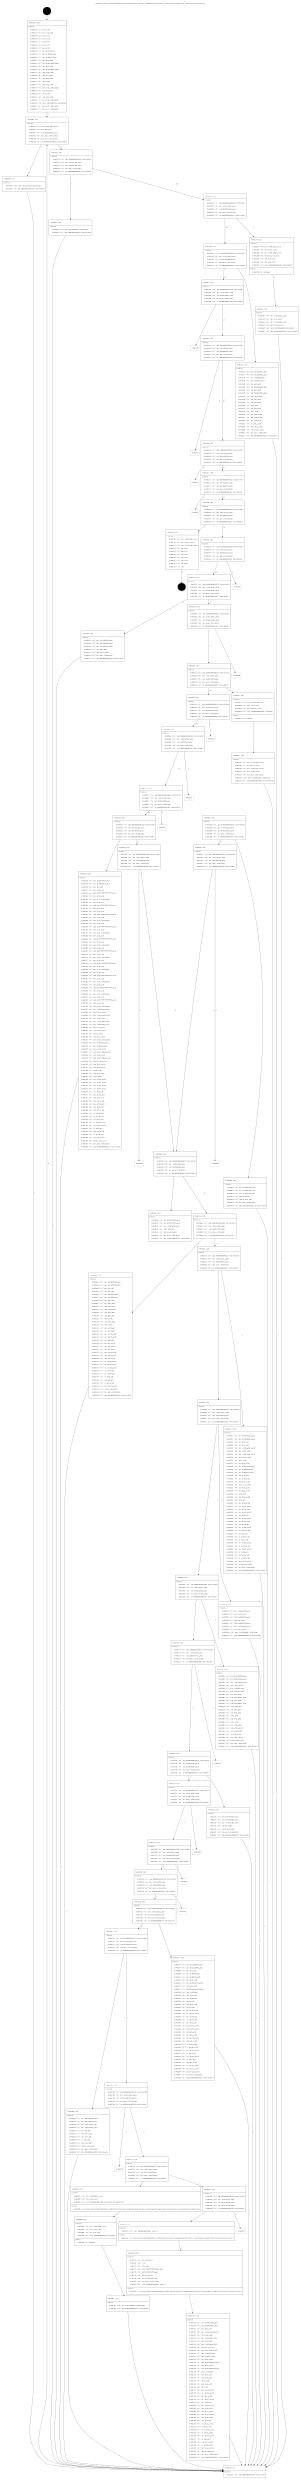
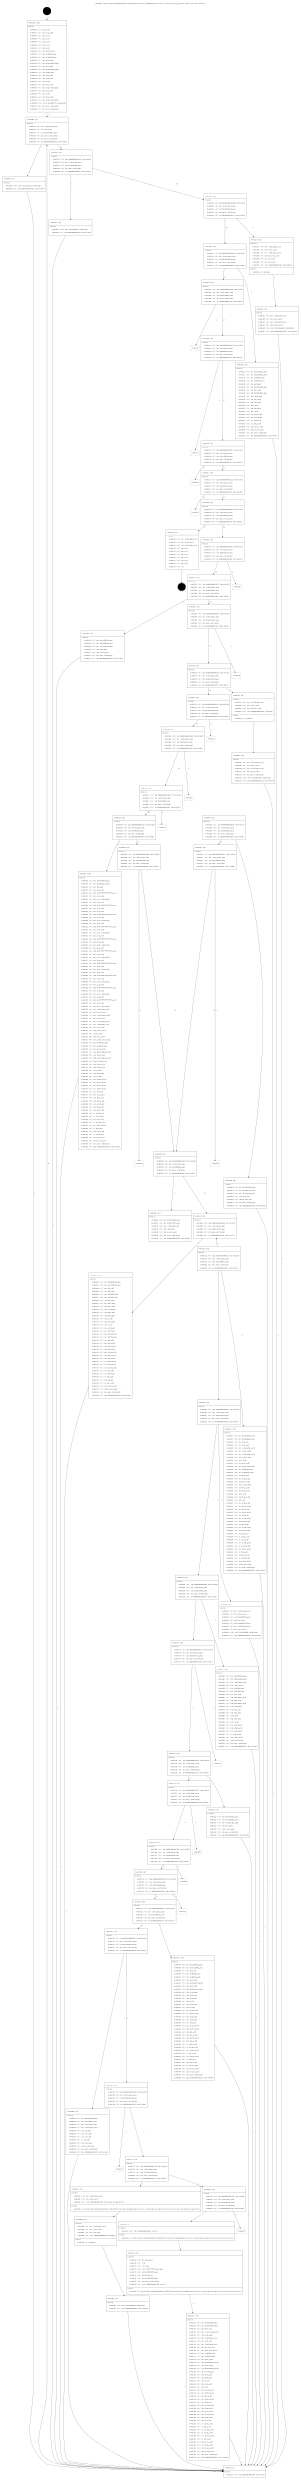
(215, 1242) -> (217, 1243)
